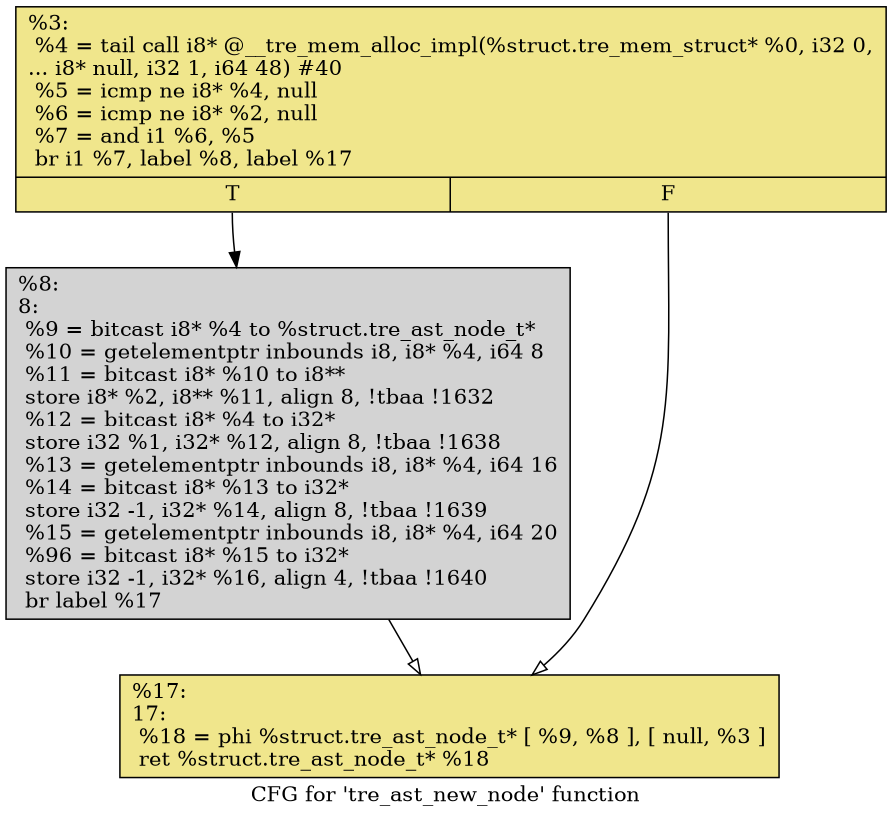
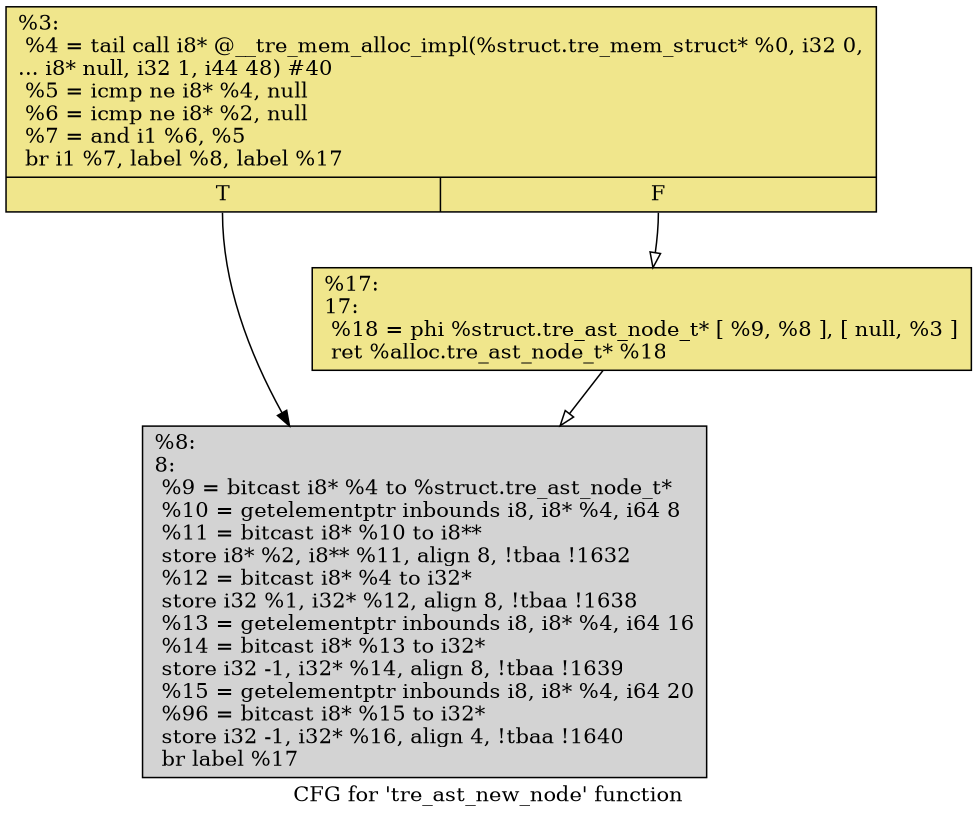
(186, 69) -> (176, 69)
(401, 640) -> (586, 392)
(311, 759) -> (496, 352)
